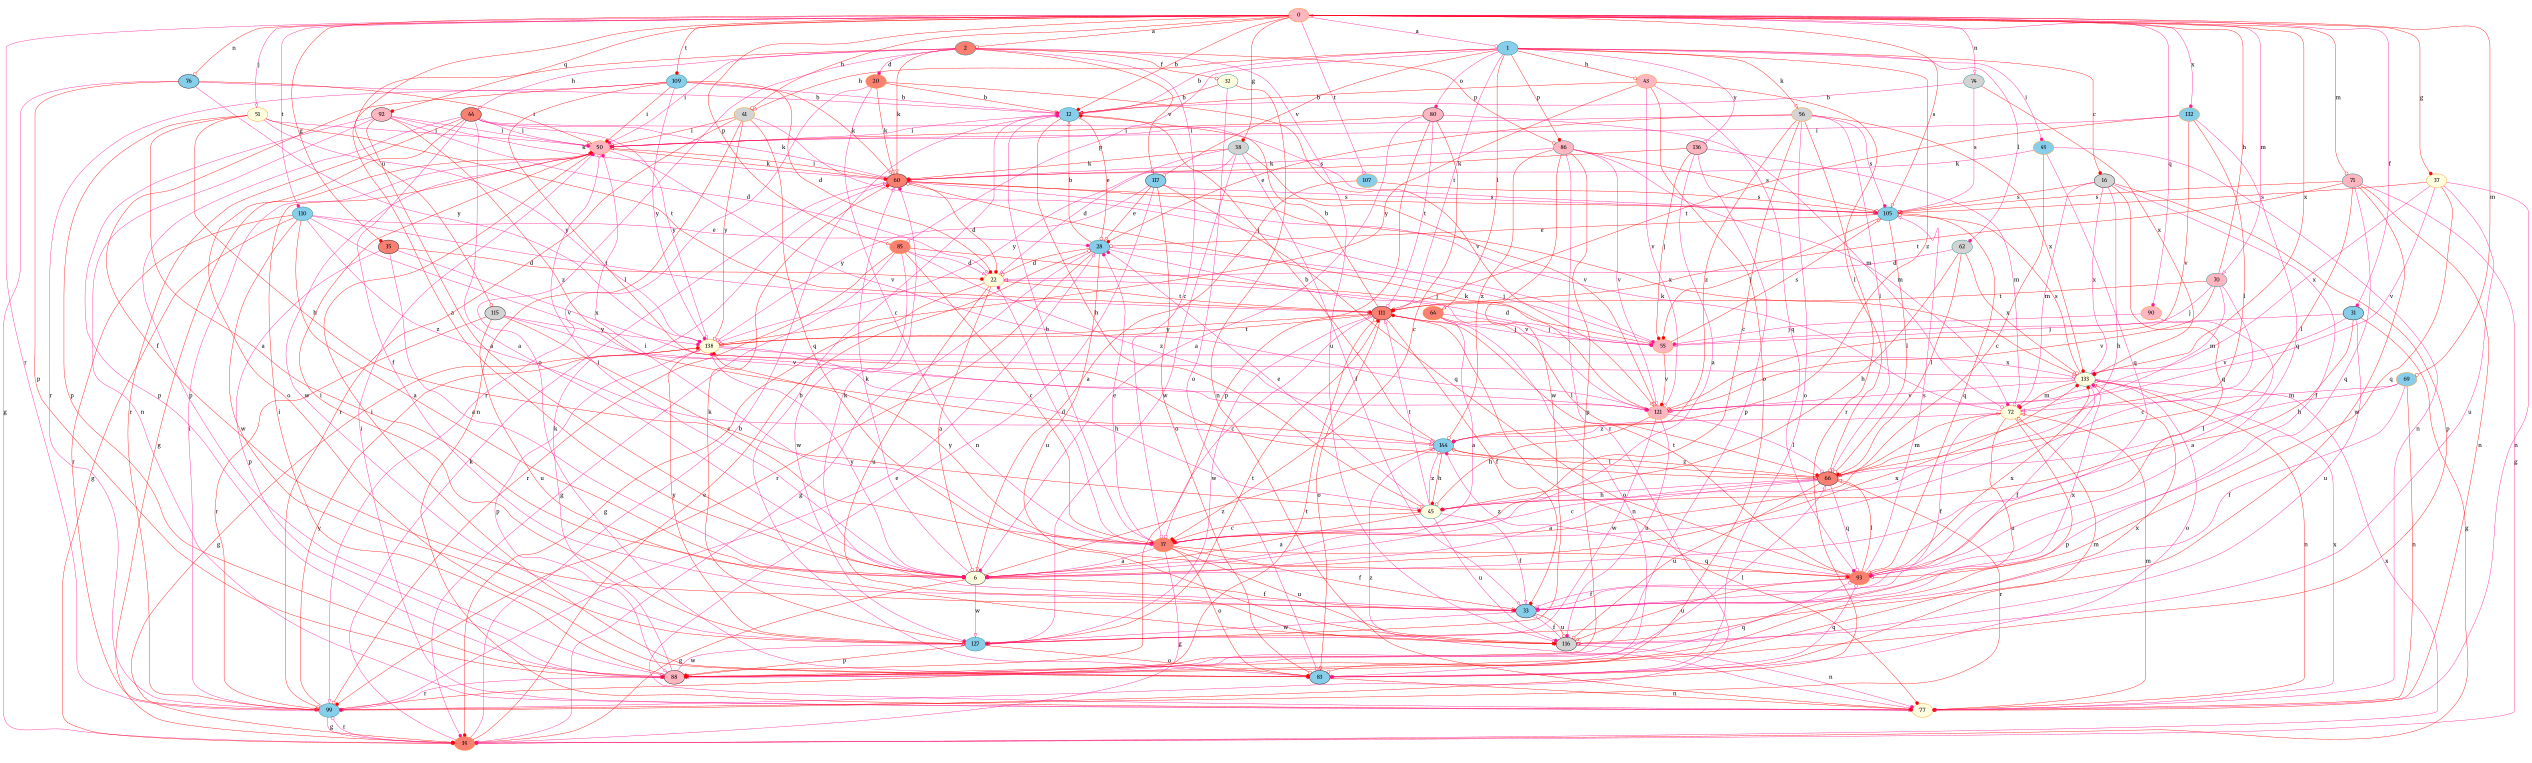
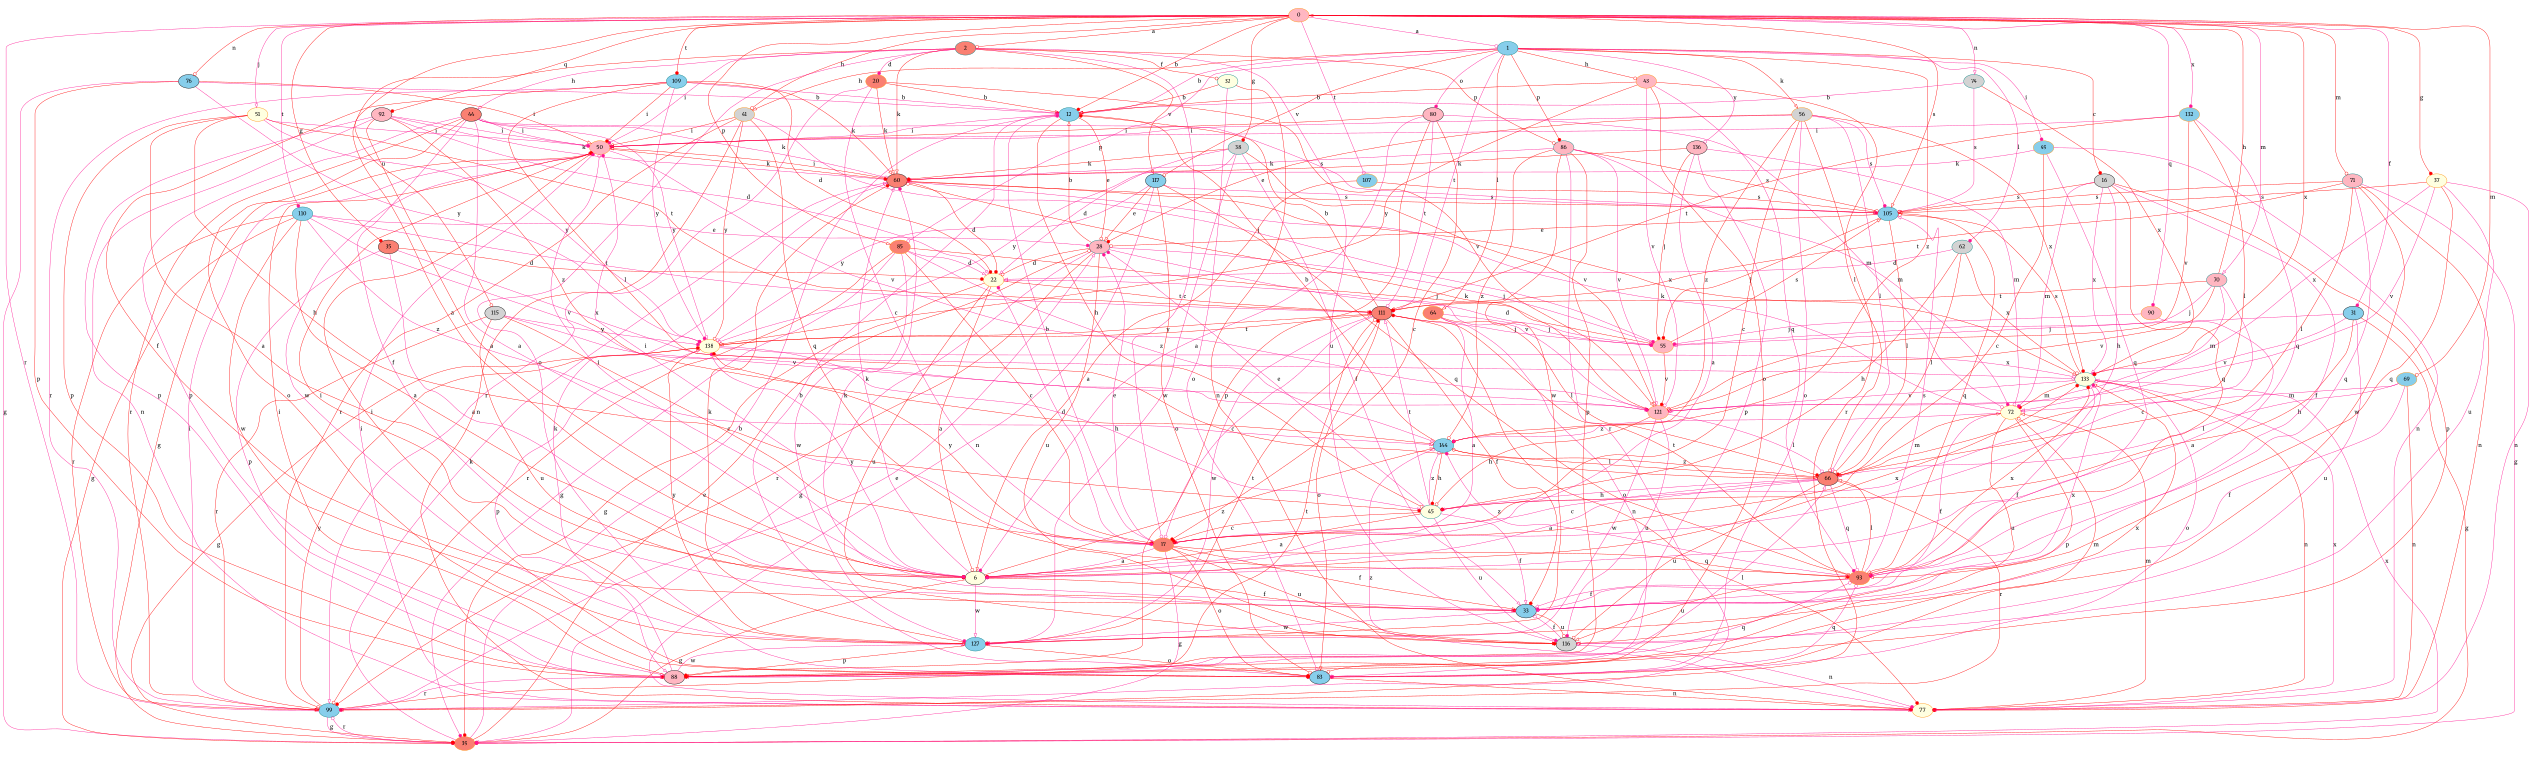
(1099, 247) -> (1099, 247)
